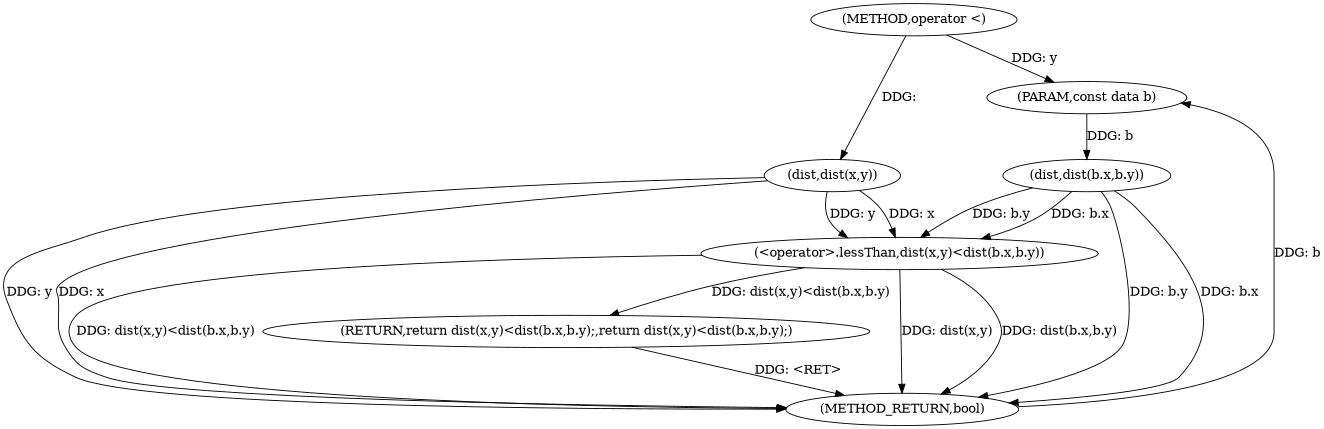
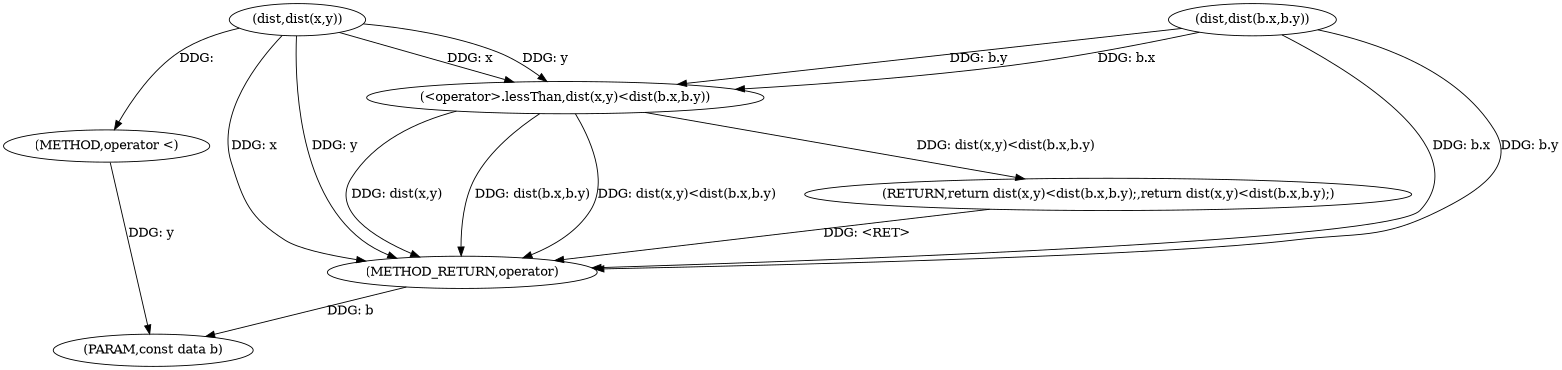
(875, 94) -> (168, 60)
(1087, 132) -> none
(902, 409) -> (462, 272)
